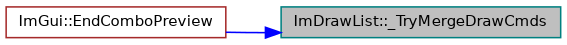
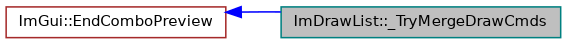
(246, 33) -> (261, 12)
